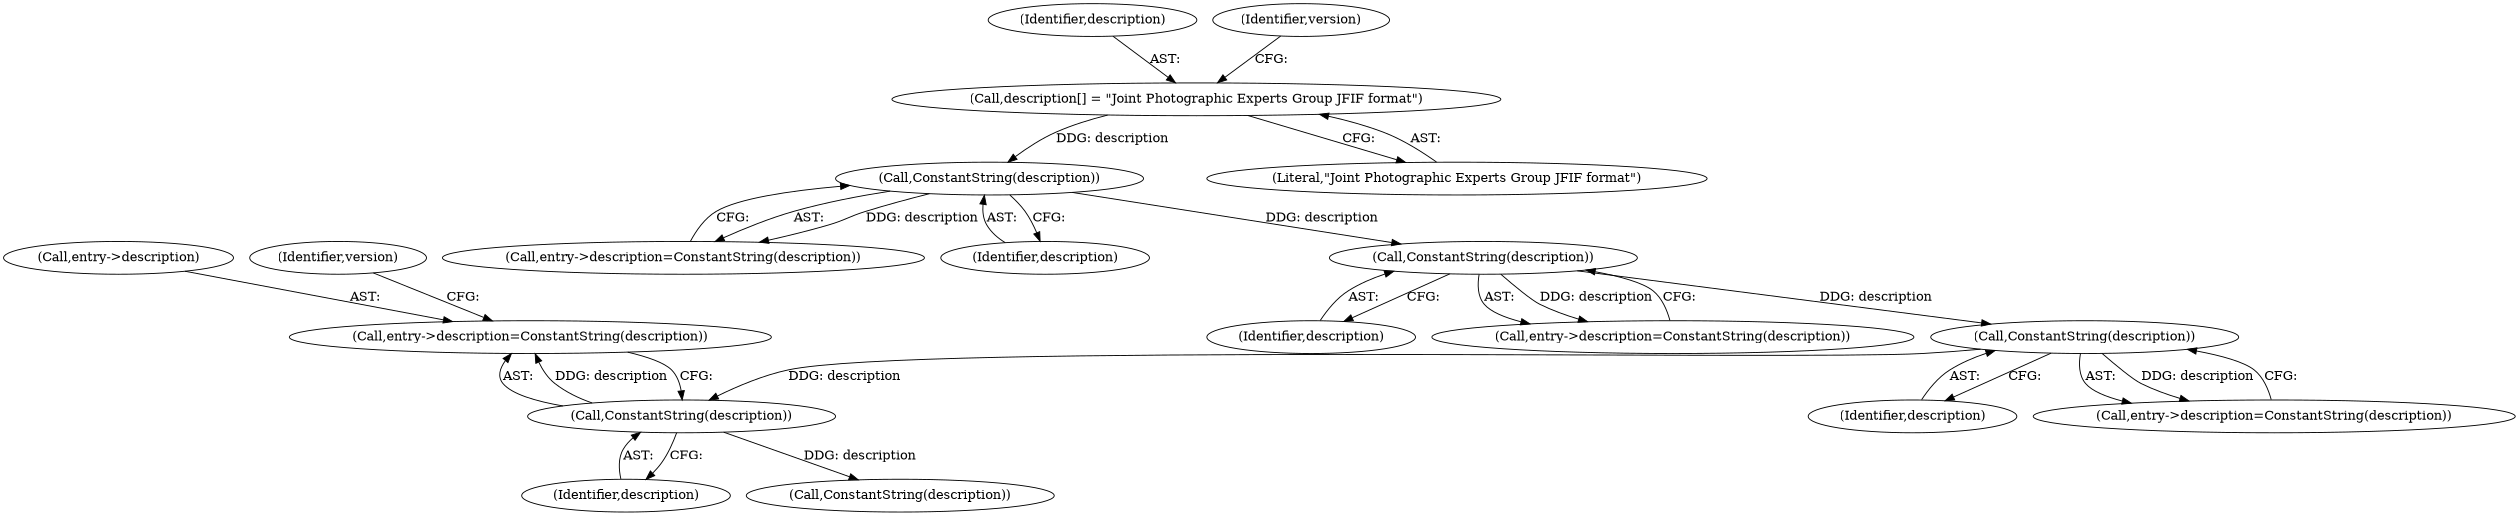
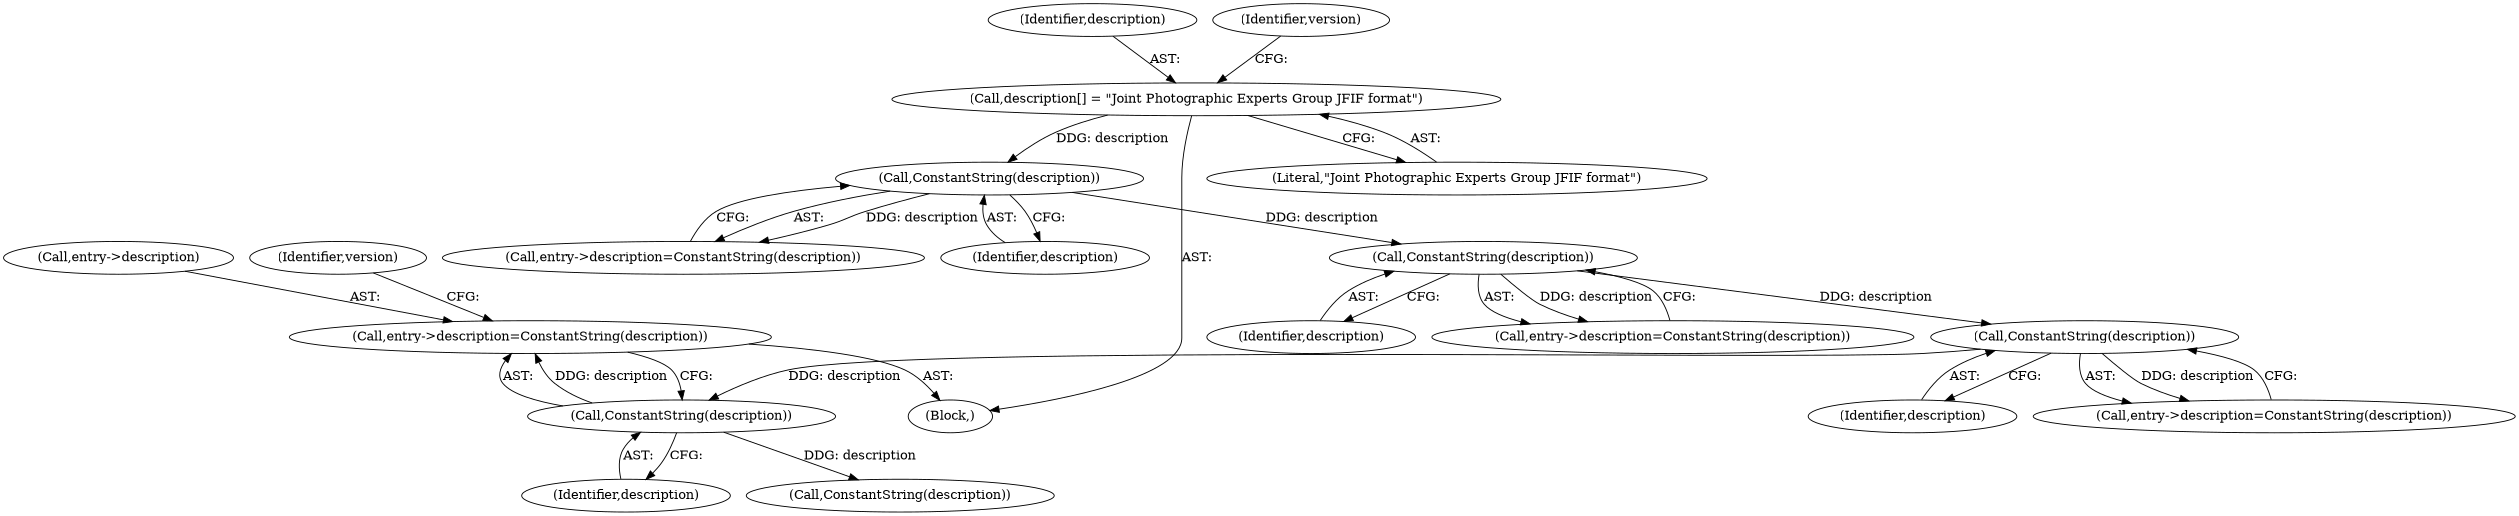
none -> (950, 416)
